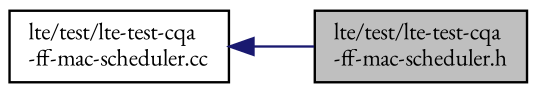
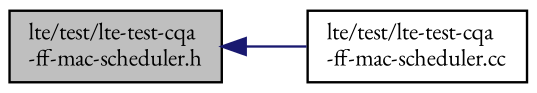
(284, 47) -> (276, 47)
